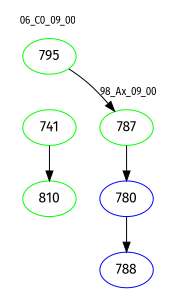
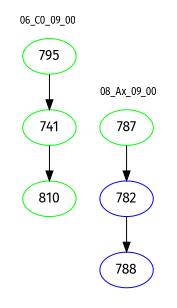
(129, 92) -> (129, 92)
(98, 93) -> (49, 87)
(127, 199) -> (127, 199)
